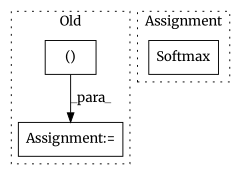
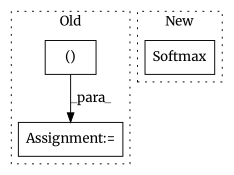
(184, 22) -> (180, 22)
